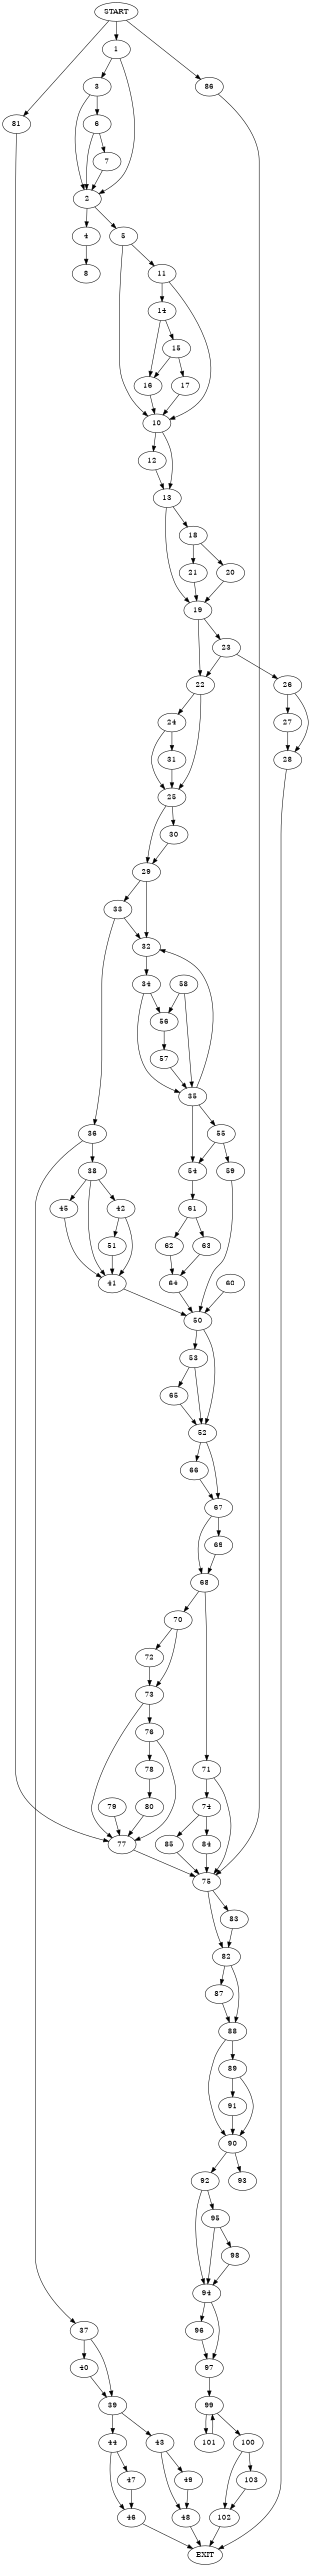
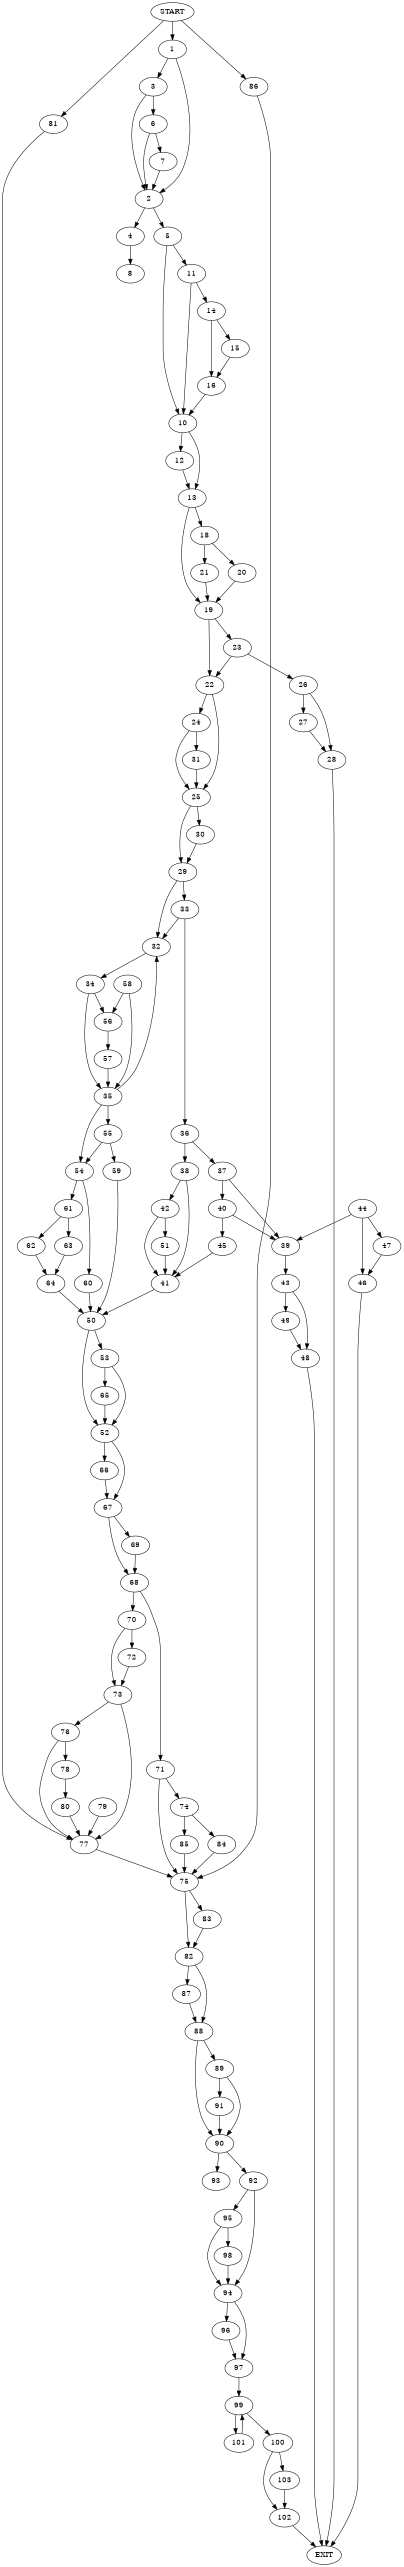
(185, 386) -> none
(80, 1188) -> (222, 1225)
none -> (90, 1224)
(113, 2422) -> (327, 1226)
